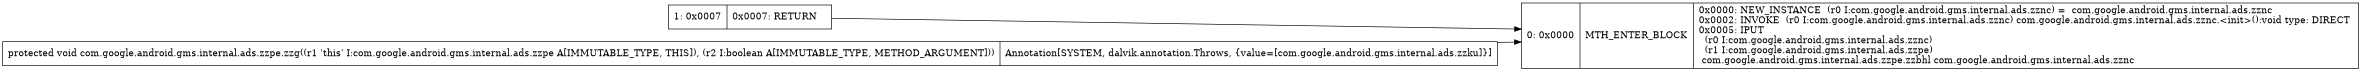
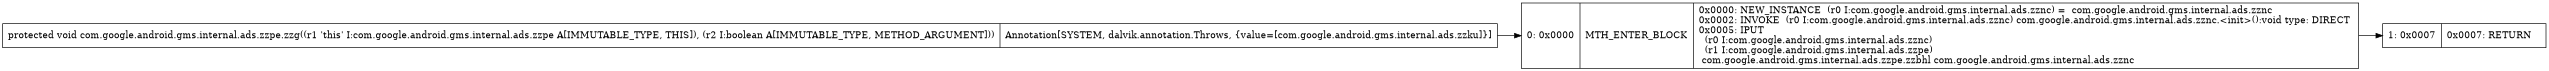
(1173, 24) -> (2367, 36)
